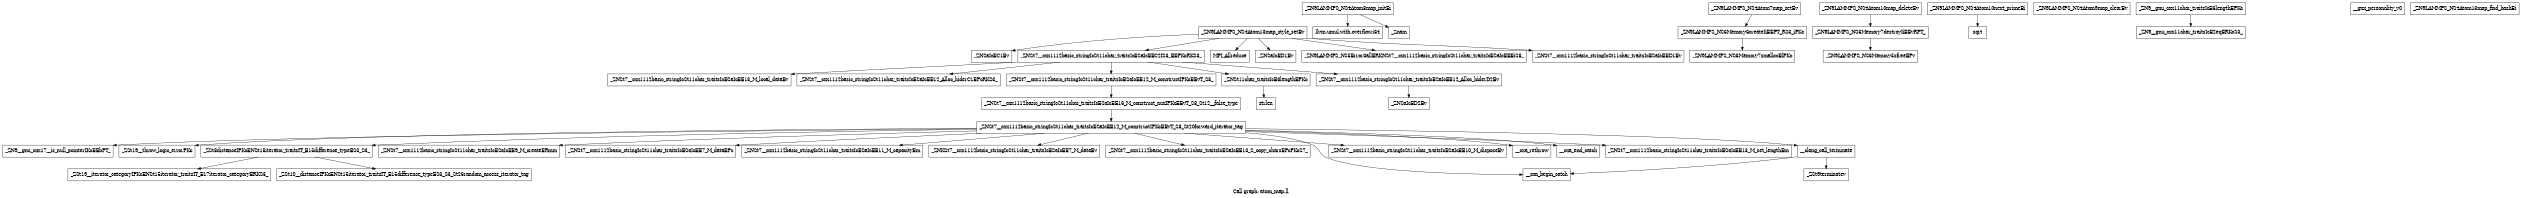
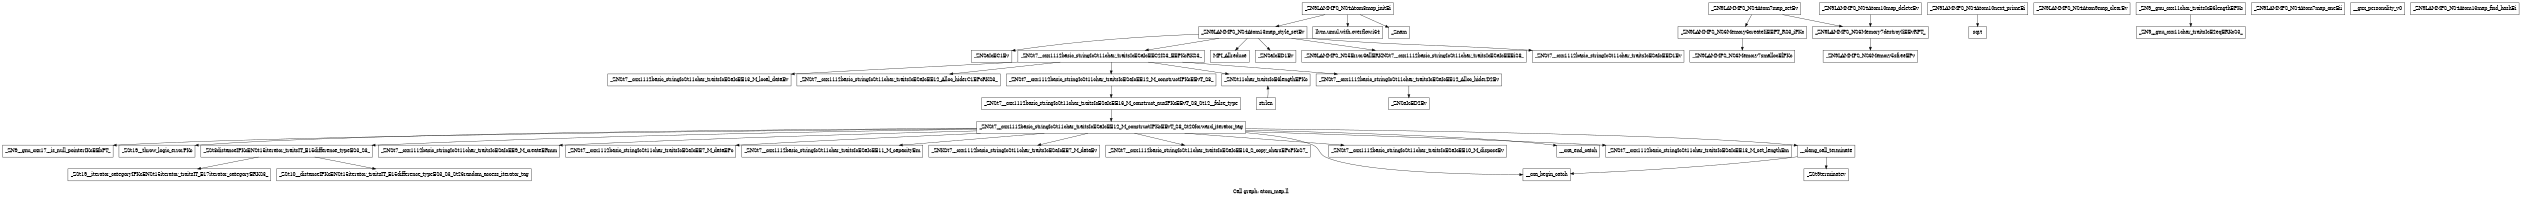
none -> (2298, 9)
none -> (1302, 20)
none -> (1811, 20)
(1264, 90) -> (1268, 93)
(1532, 151) -> none
